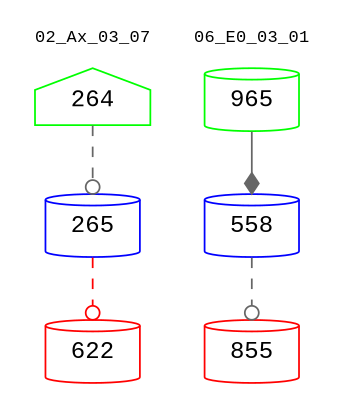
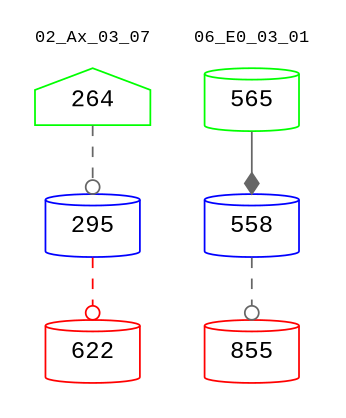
(252, 100) -> (252, 100)
(93, 226) -> (93, 226)
